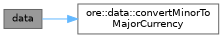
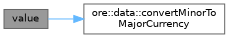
(23, 19) -> (26, 19)
